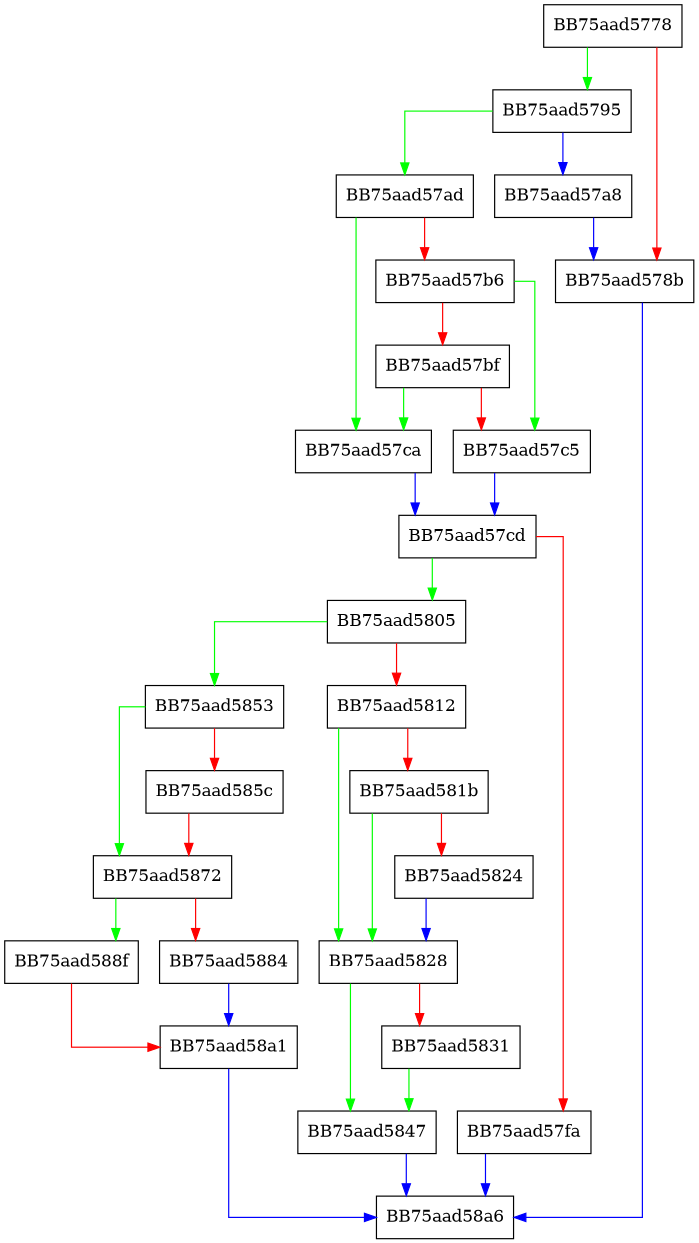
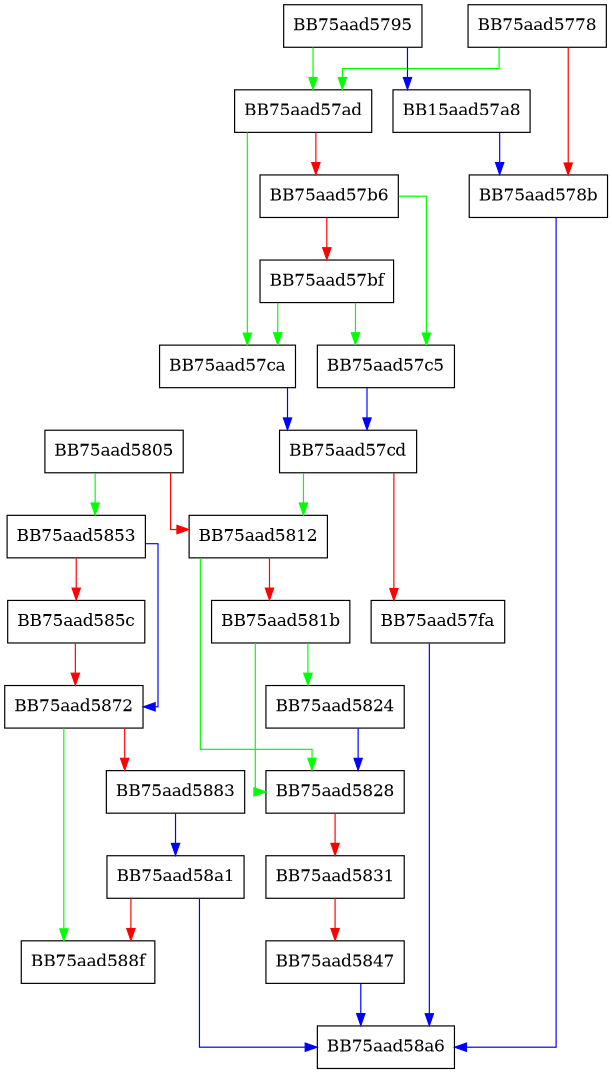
(587, 63) -> (427, 69)
(563, 196) -> (462, 111)
(481, 403) -> (355, 318)
(432, 573) -> (303, 488)
(119, 762) -> (158, 620)
(441, 828) -> (308, 658)
(229, 962) -> (176, 792)
(350, 1041) -> none
(78, 1047) -> (131, 914)
(409, 1084) -> (335, 914)
